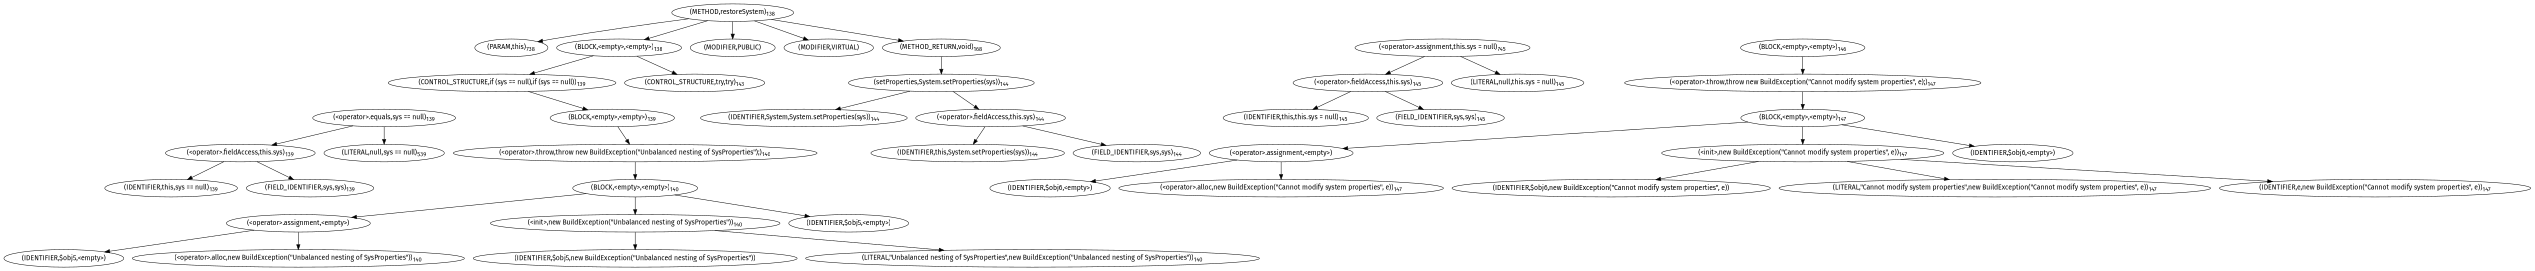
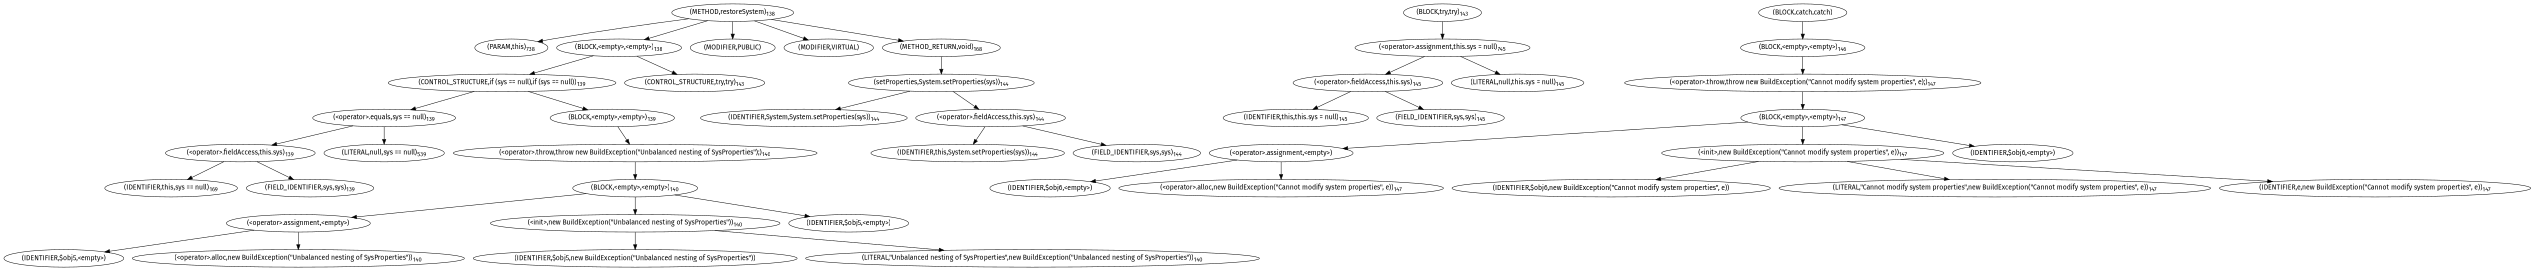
none -> (1443, 13)
none -> (1803, 13)
none -> (445, 100)
(214, 187) -> (214, 187)
